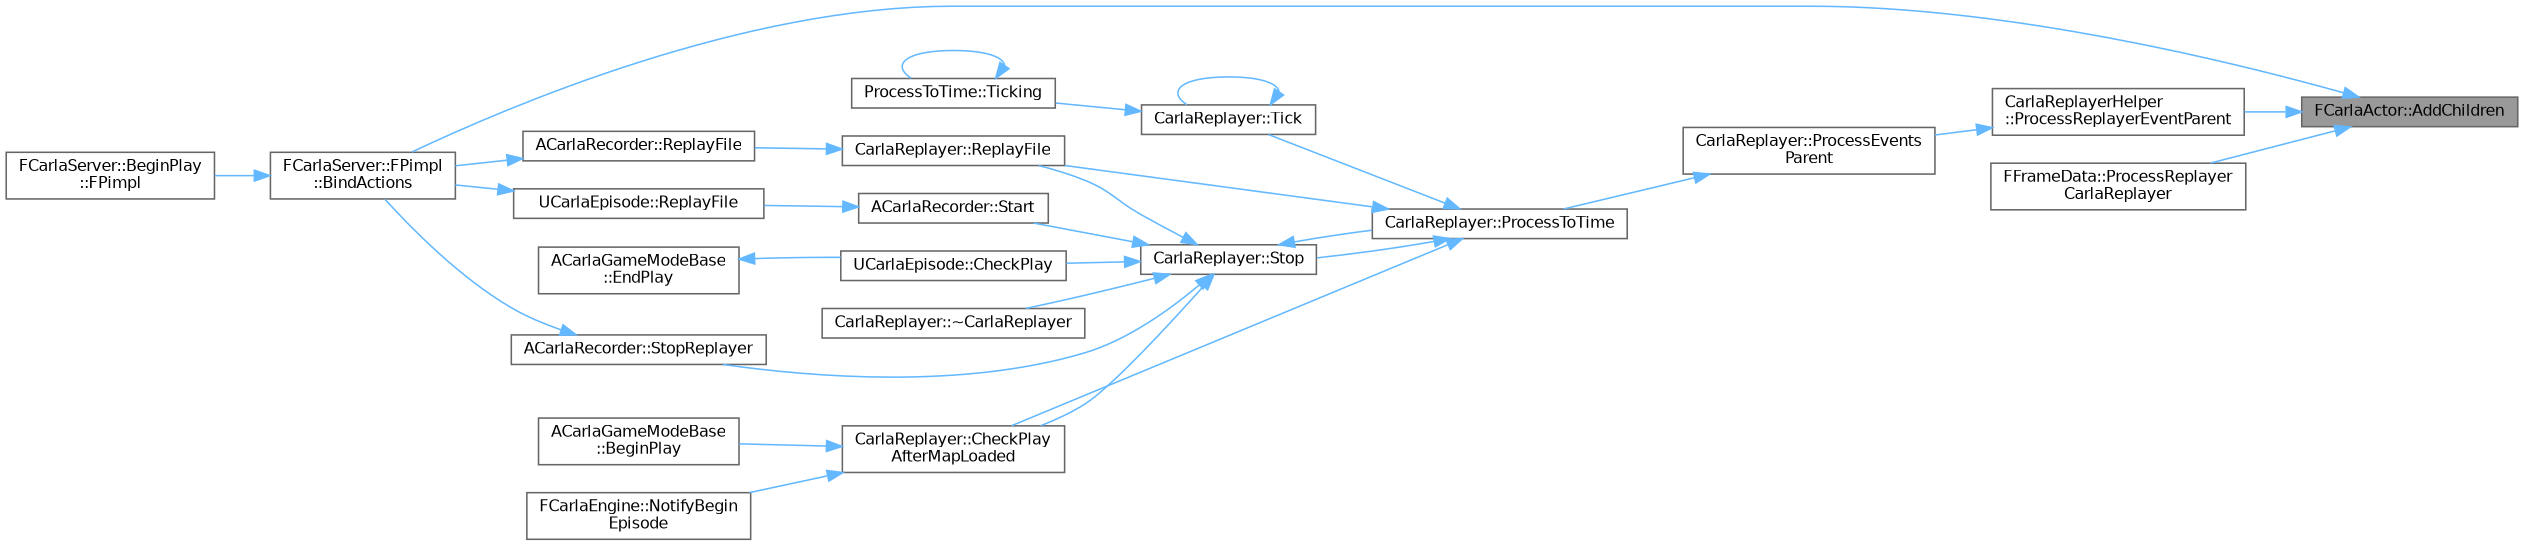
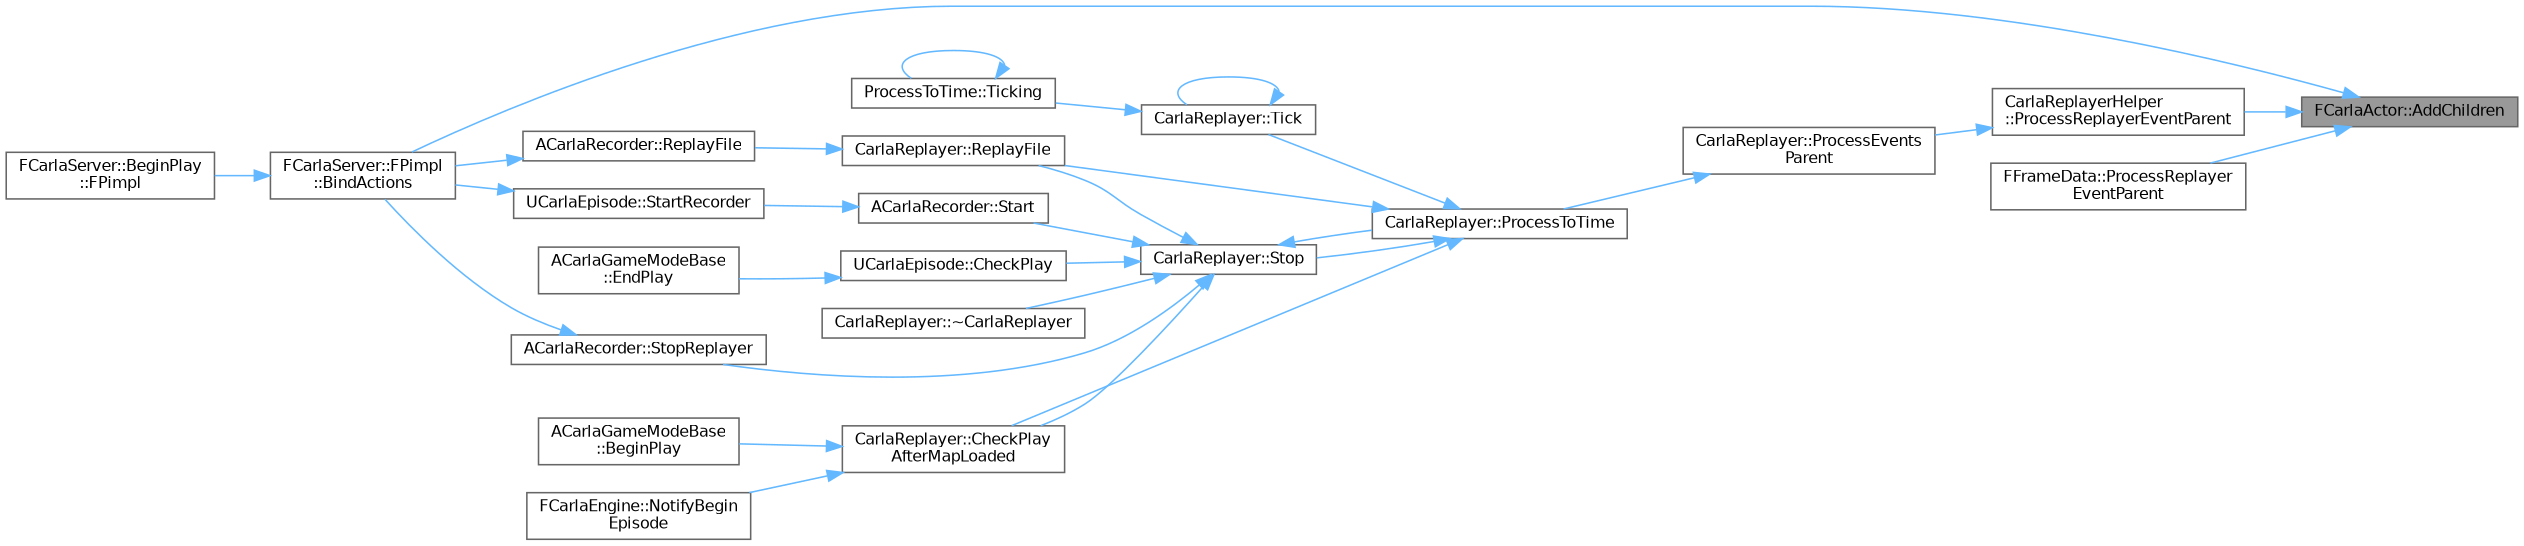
(2118, 186) -> (2118, 186)
(639, 204) -> (639, 204)
(798, 258) -> (782, 279)
